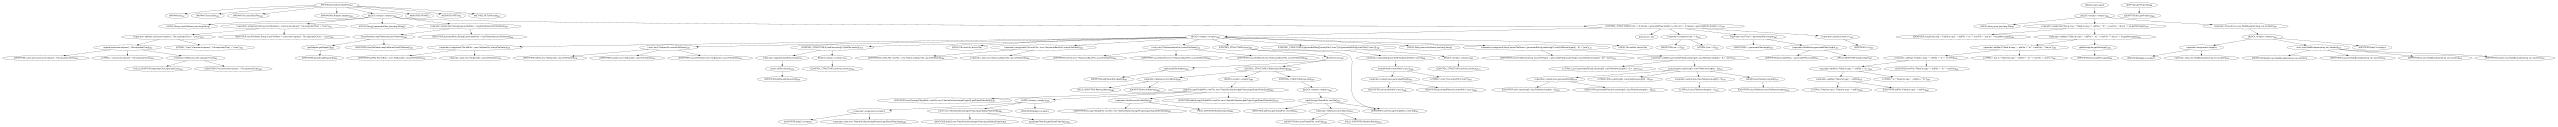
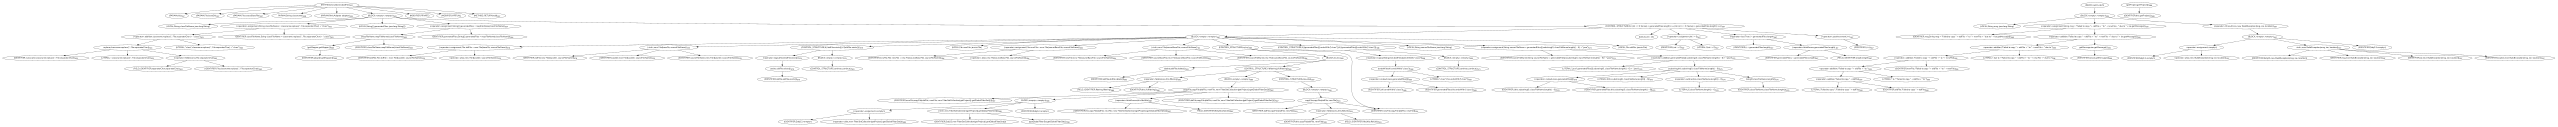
none -> (292, 16)
